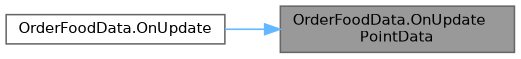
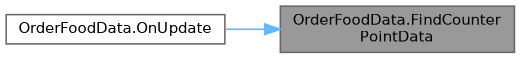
(397, 29) -> (397, 29)
